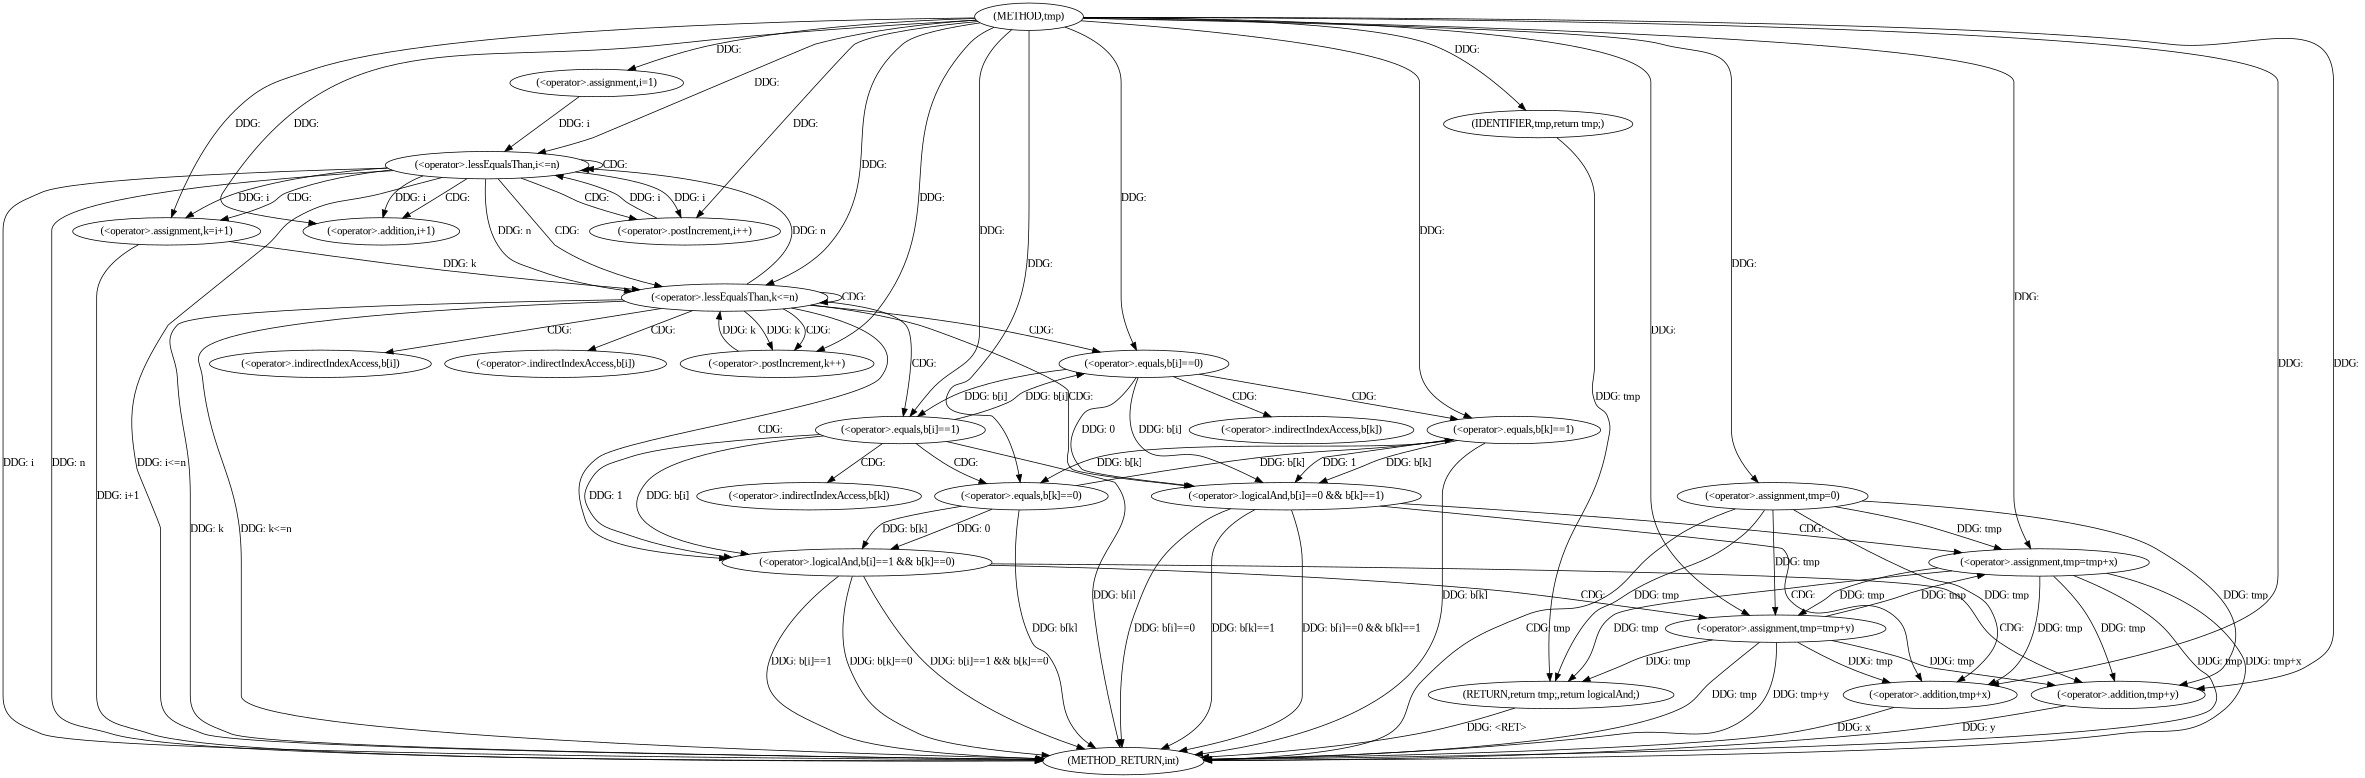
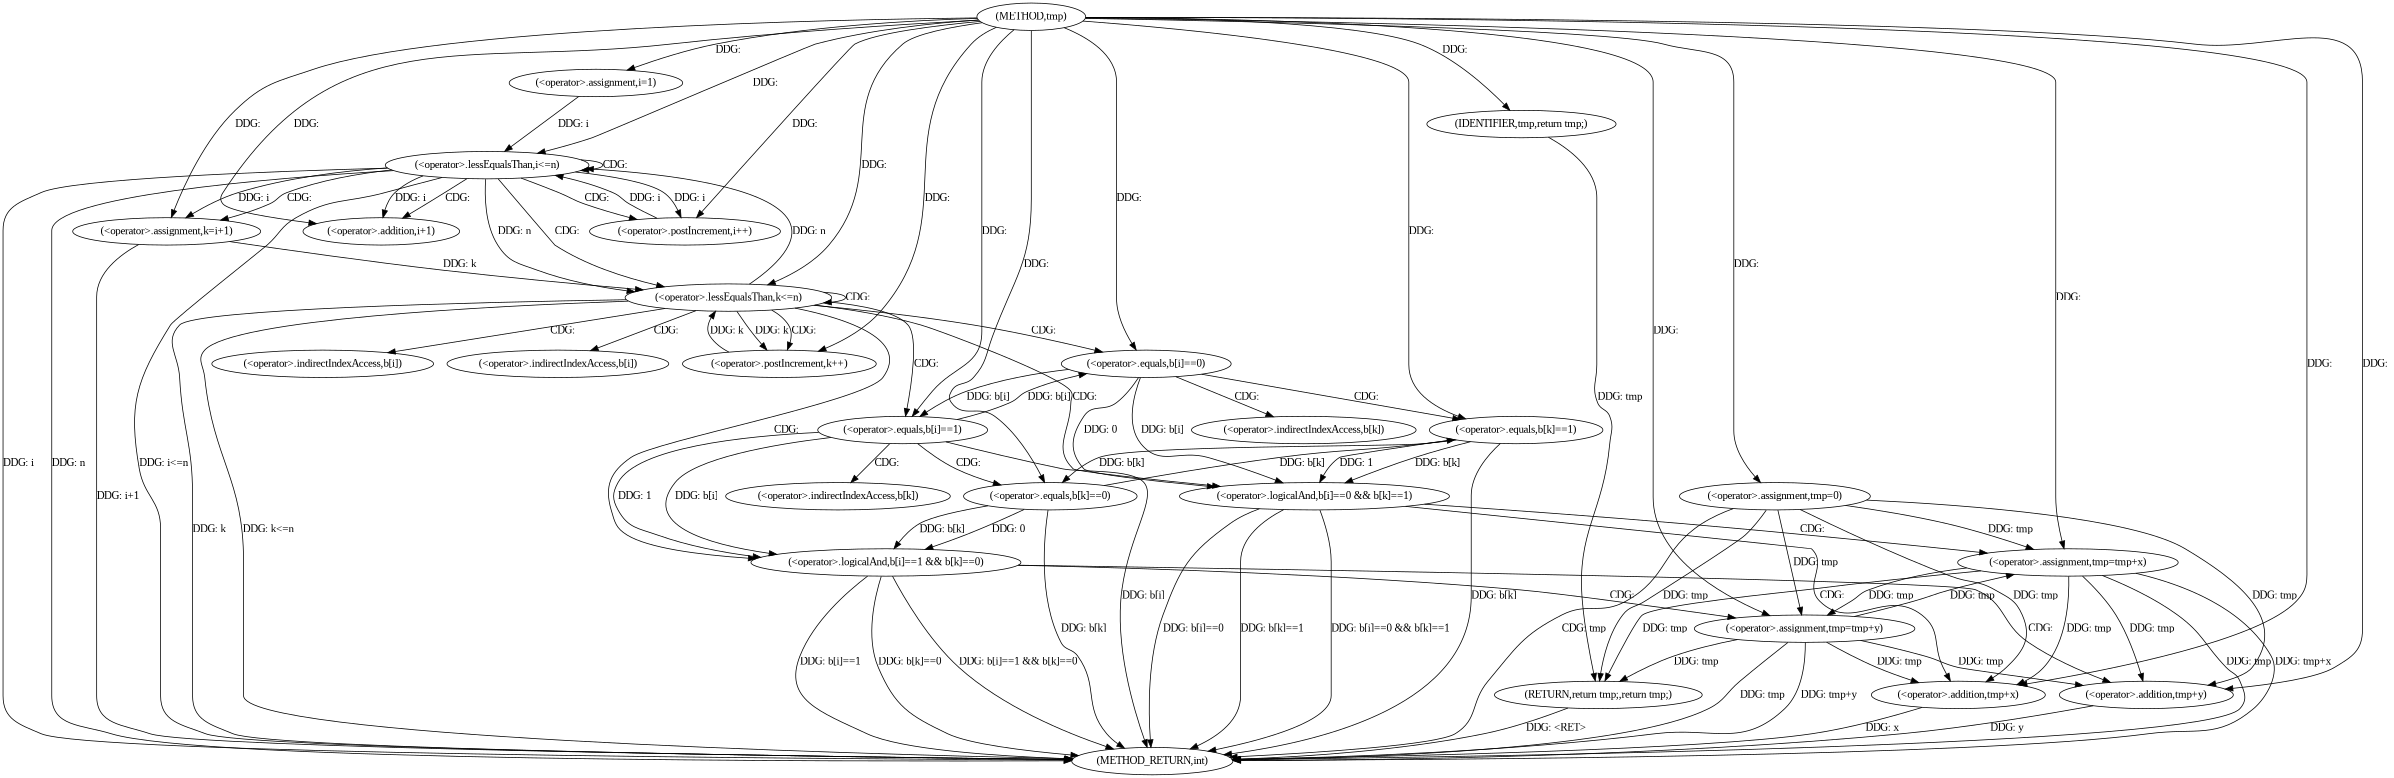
(1551, 695) -> (1598, 695)
